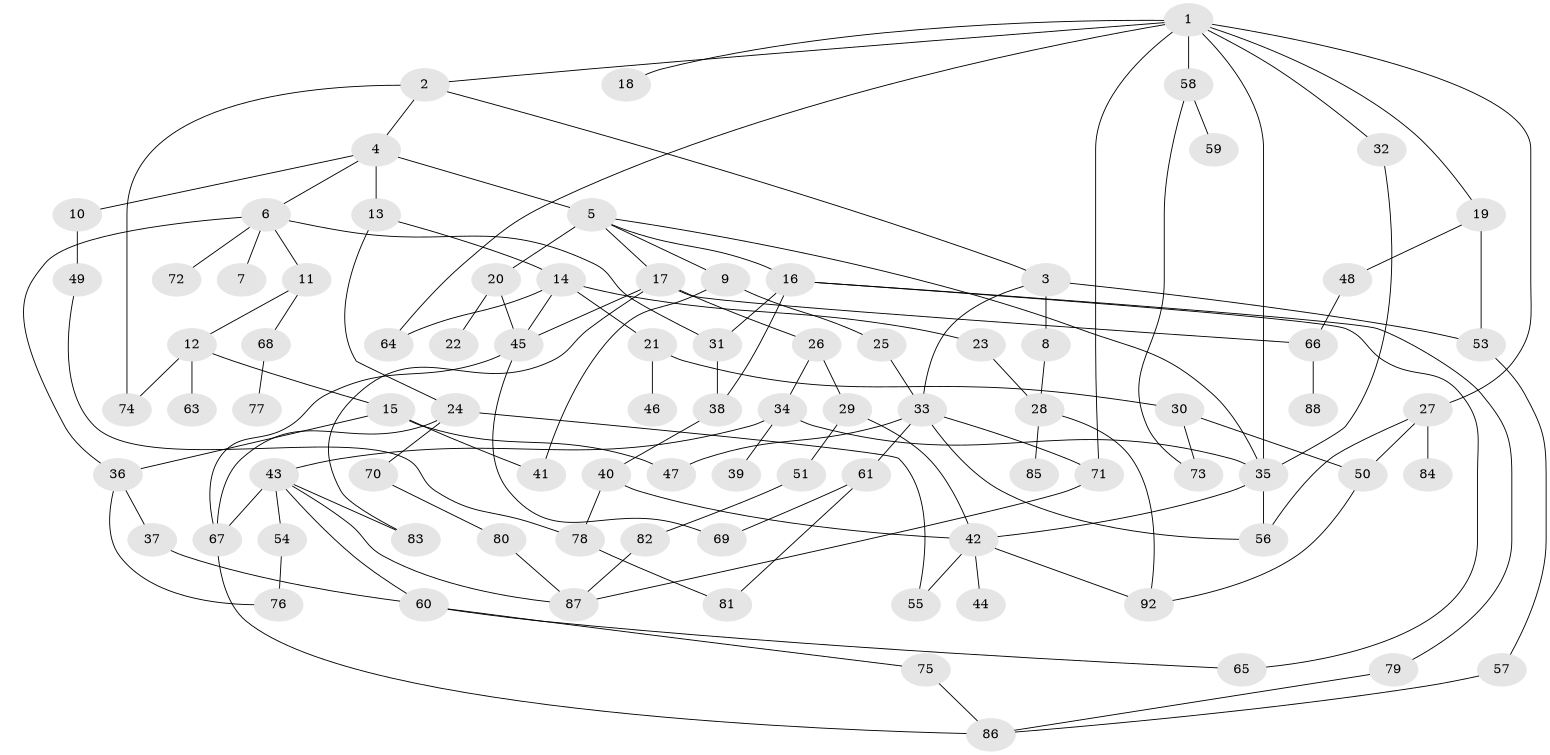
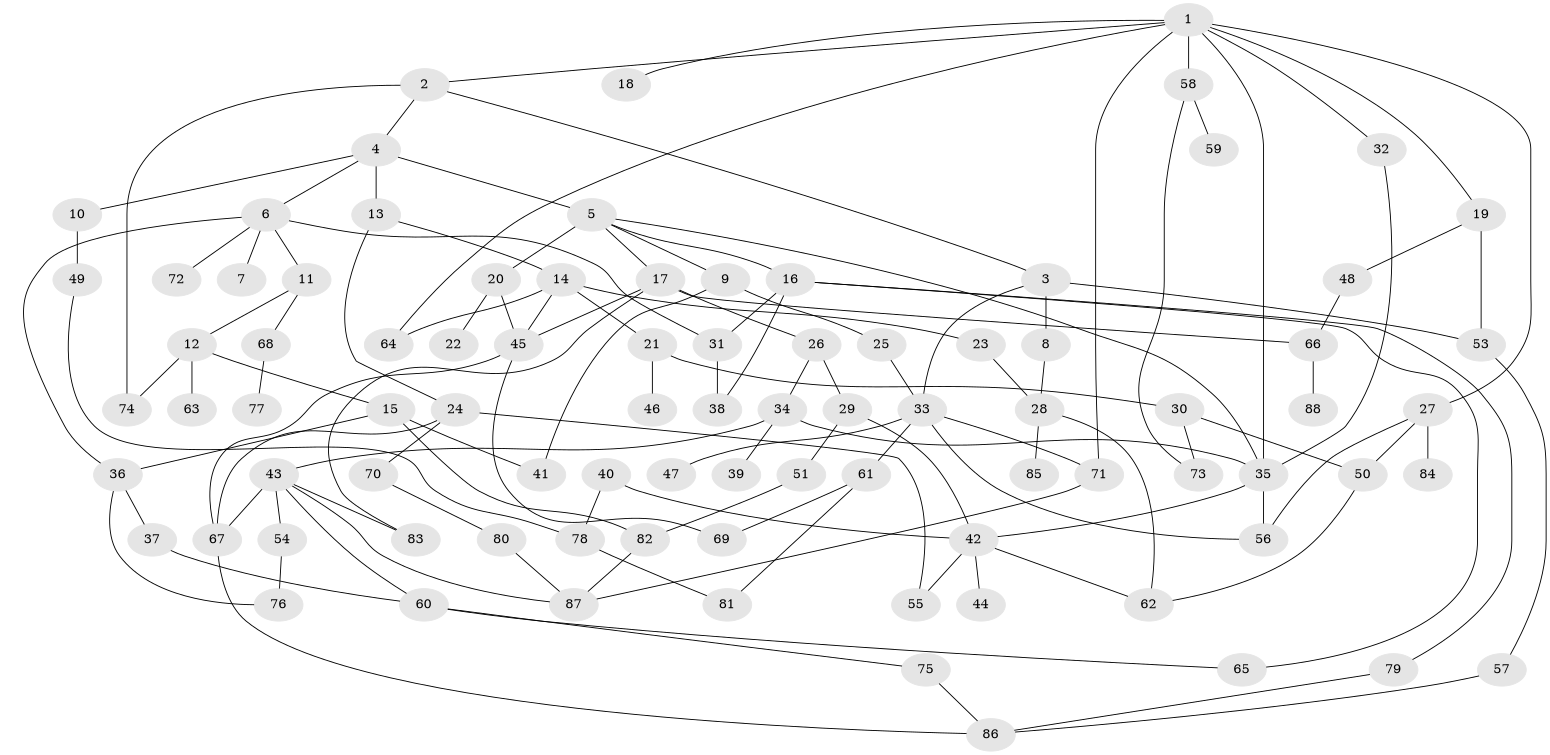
(531, 442) -> (503, 502)
(645, 452) -> none
(1149, 605) -> (1149, 605)
